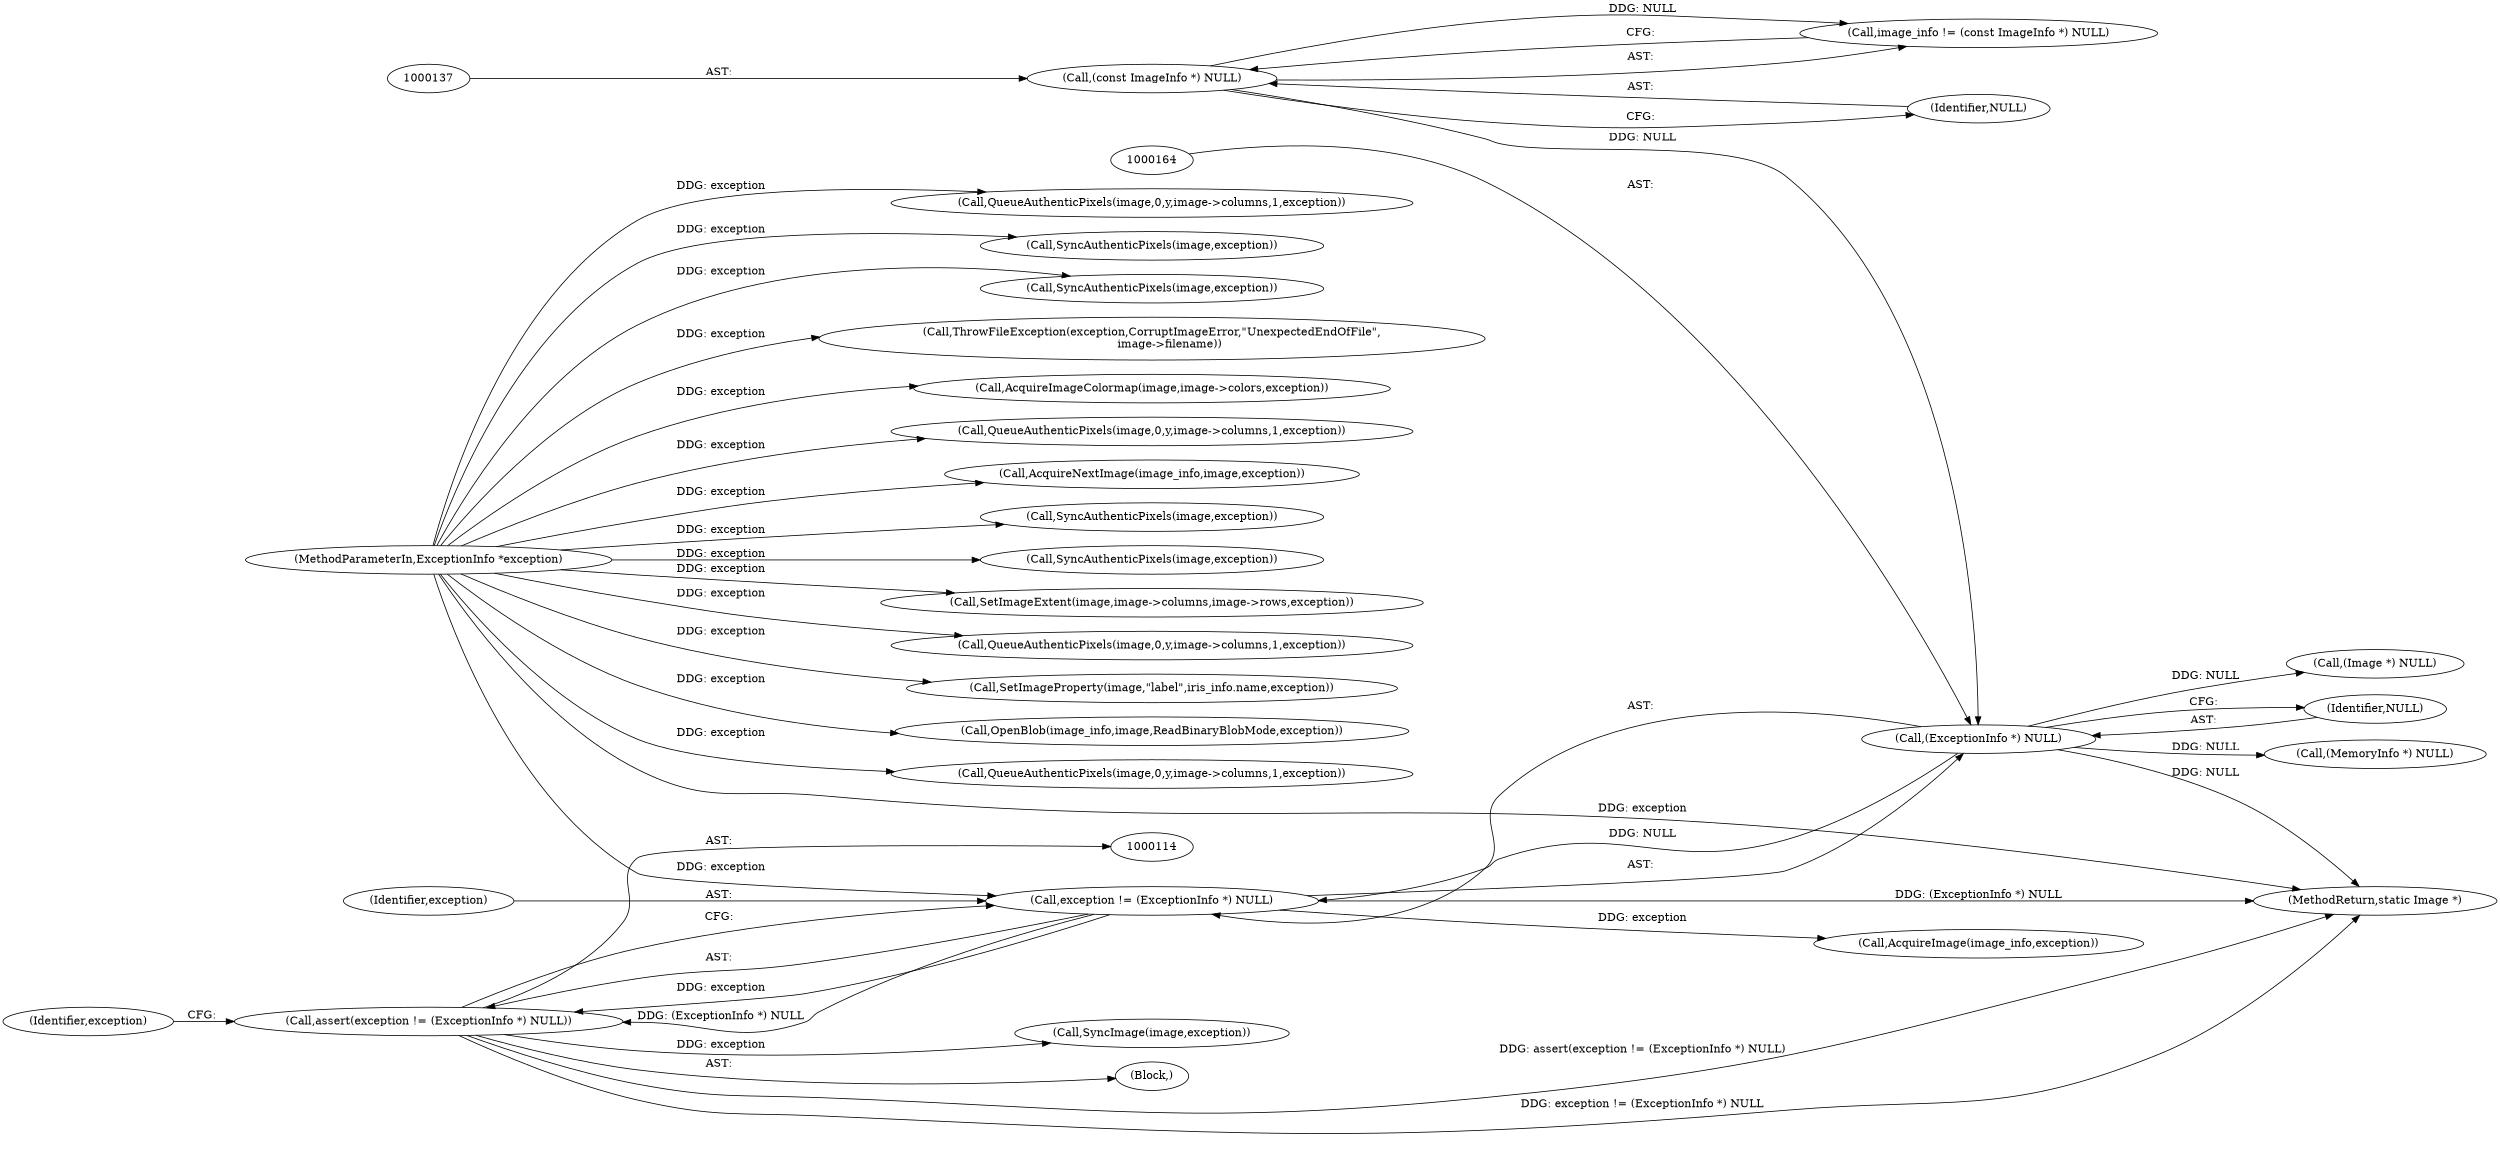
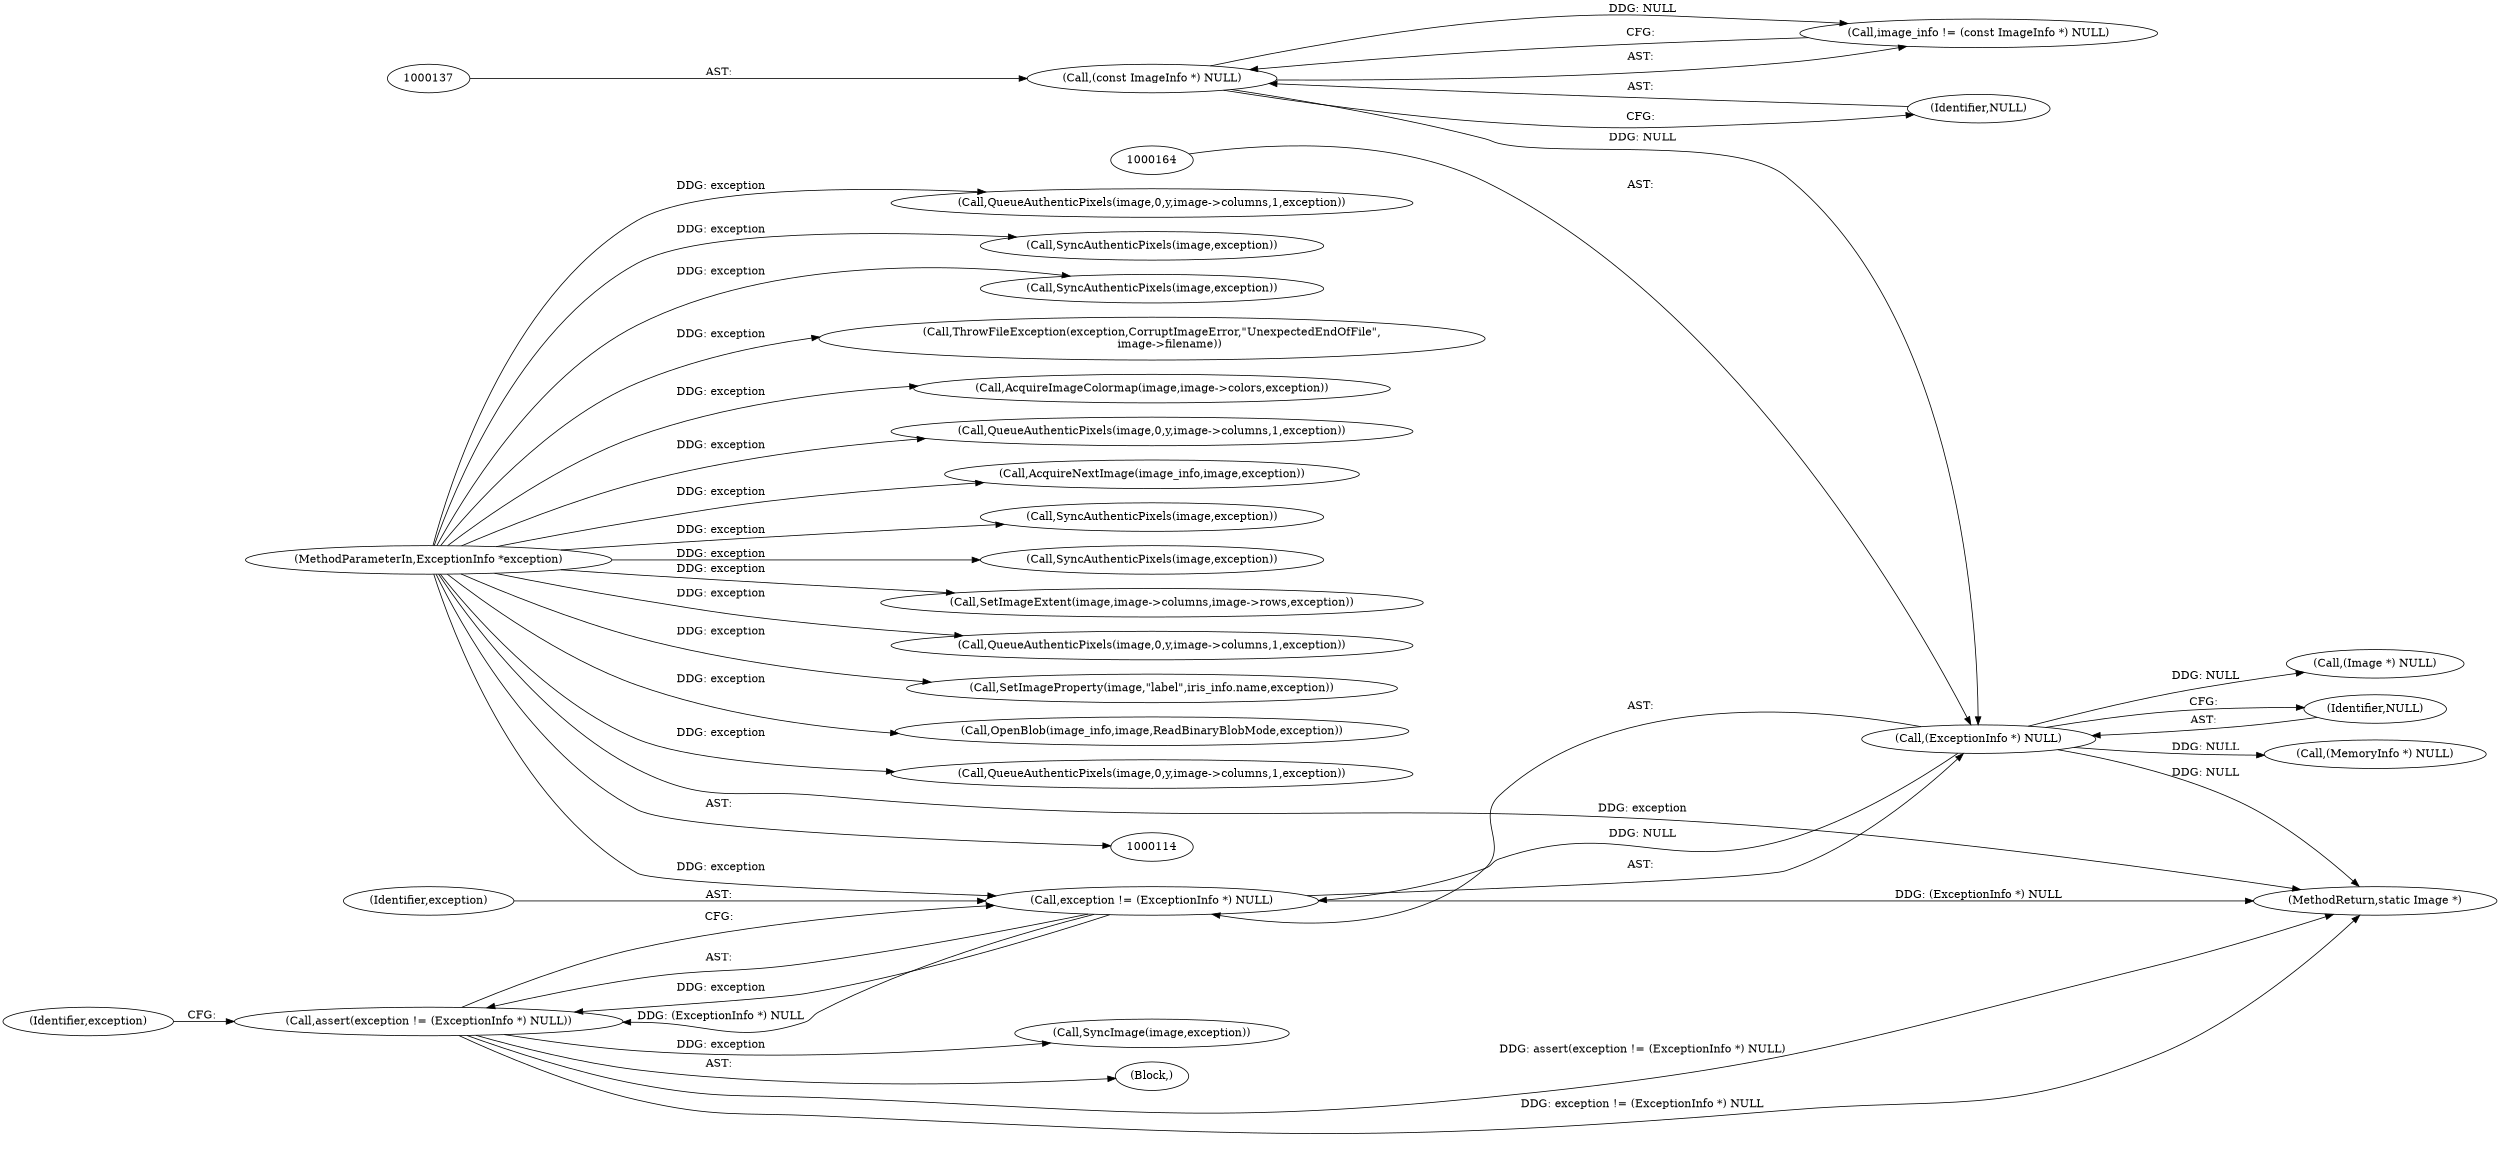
(752, 848) -> (712, 824)
(1979, 944) -> none
